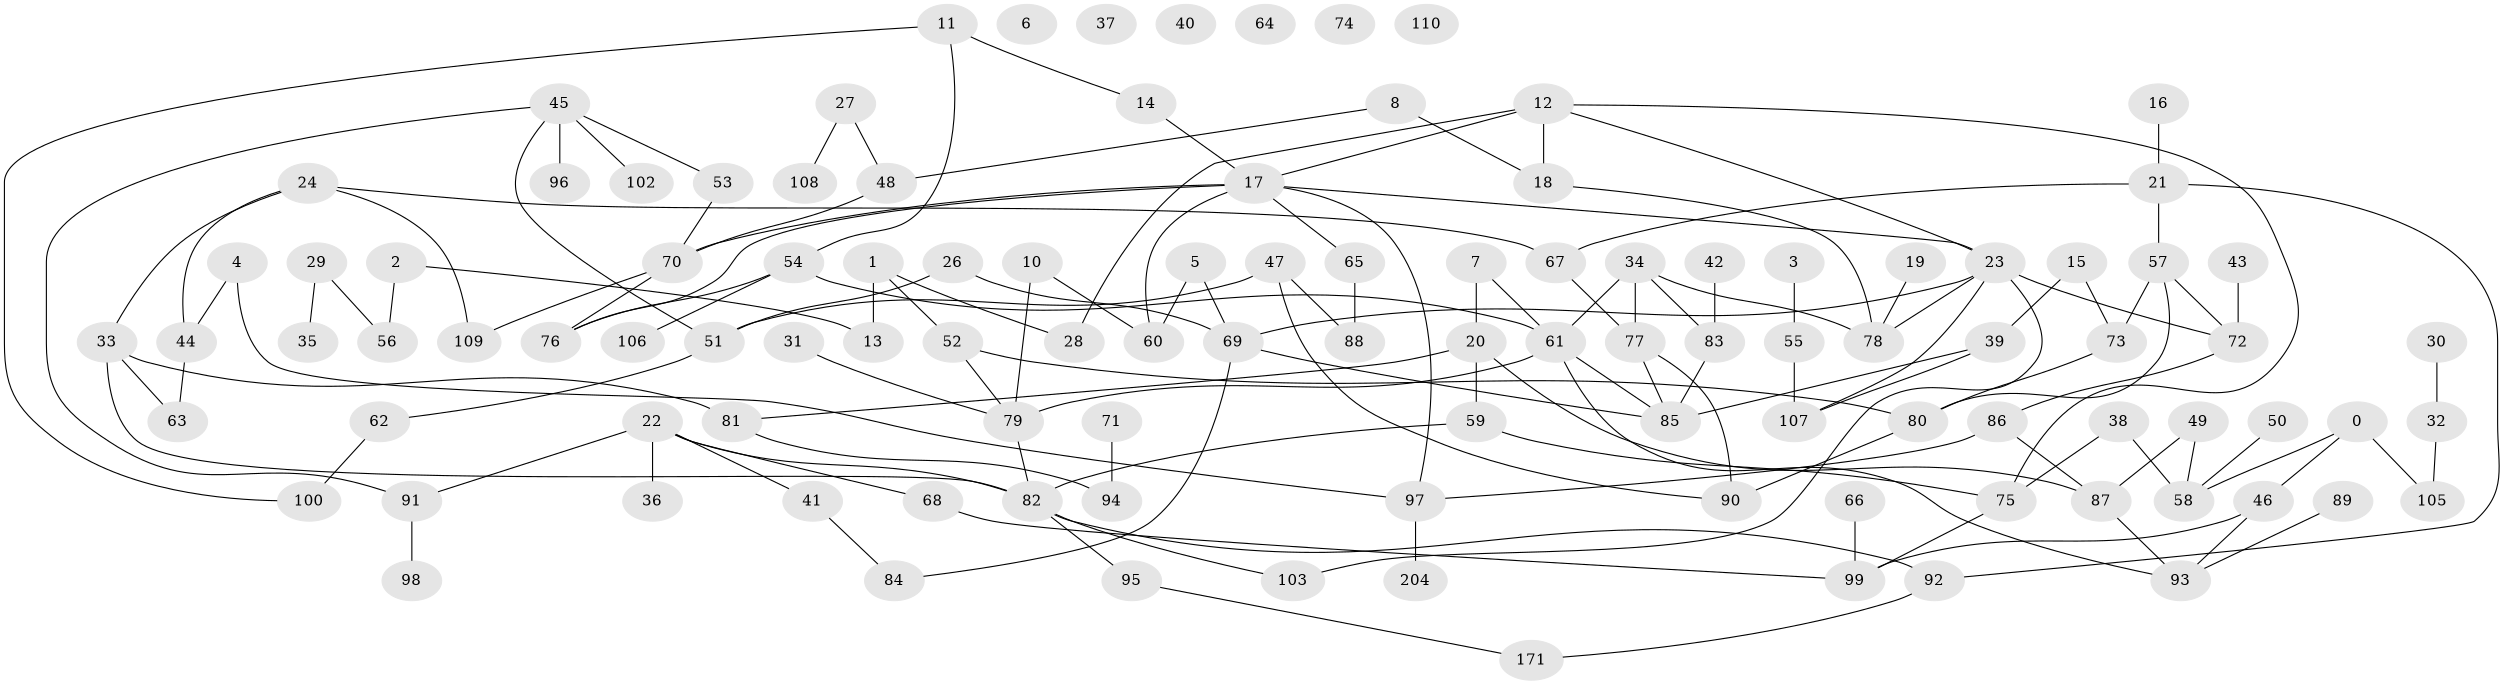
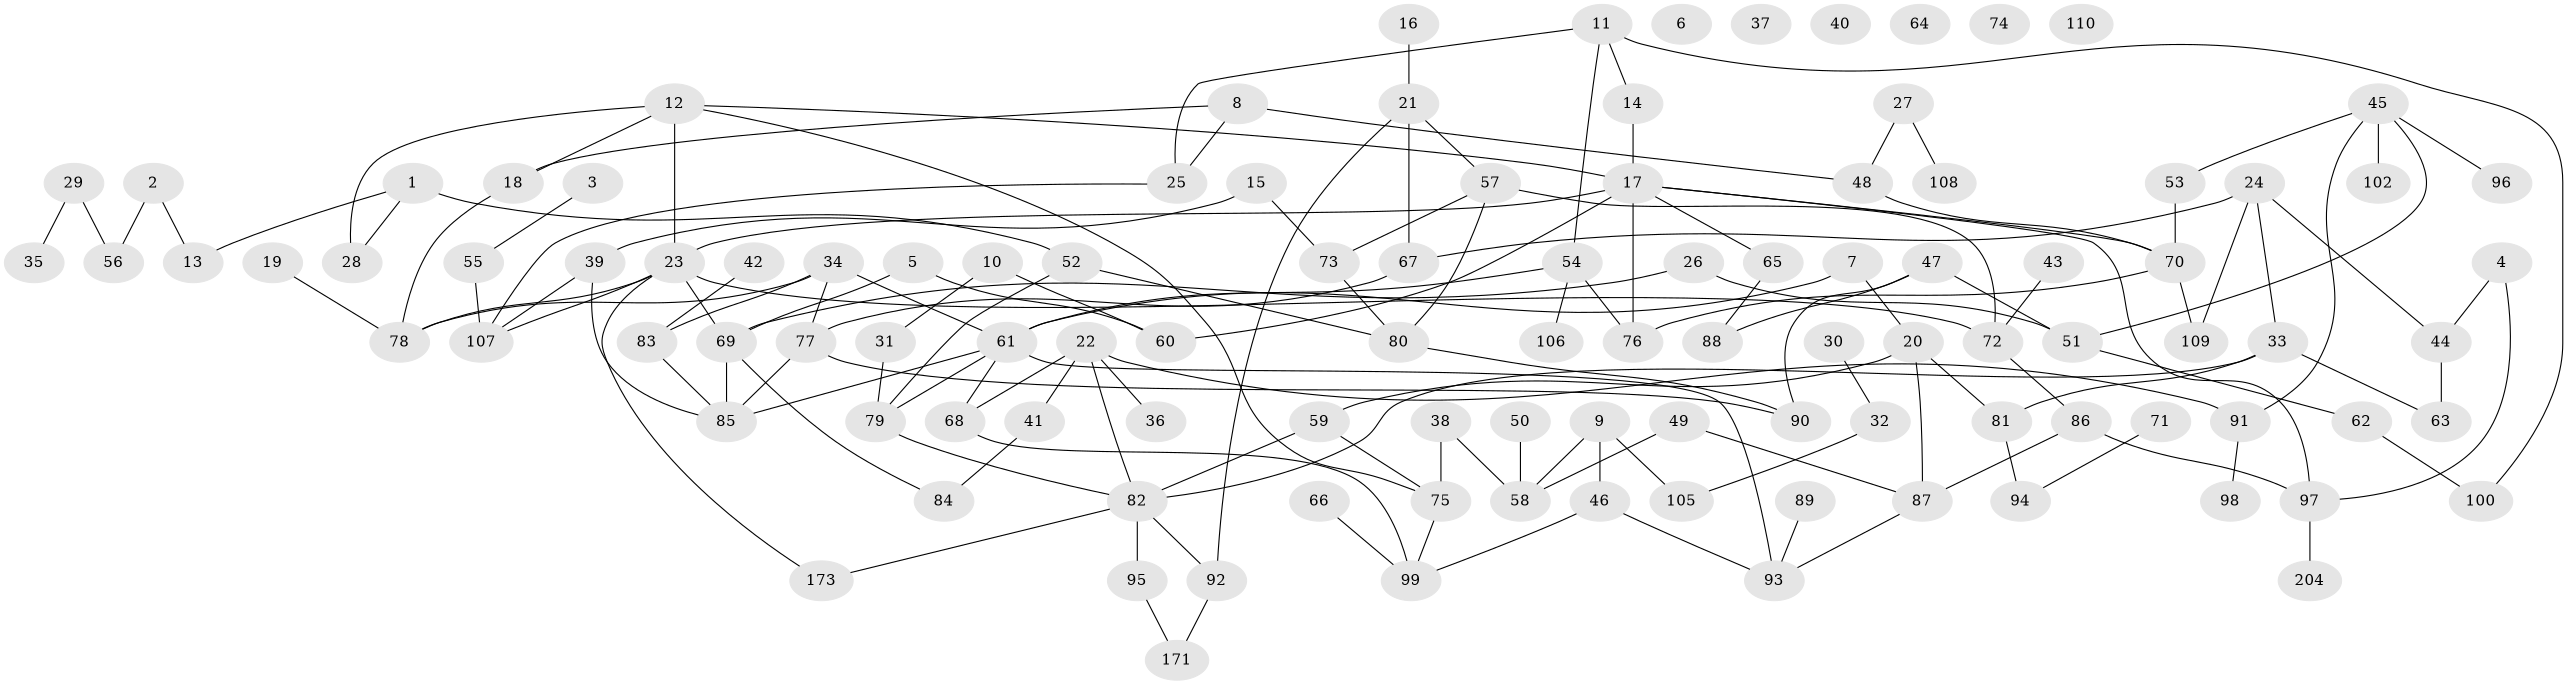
none -> (1177, 183)
(1023, 342) -> (924, 314)
none -> (977, 387)
(2357, 422) -> (1600, 422)
(1293, 581) -> (822, 581)
